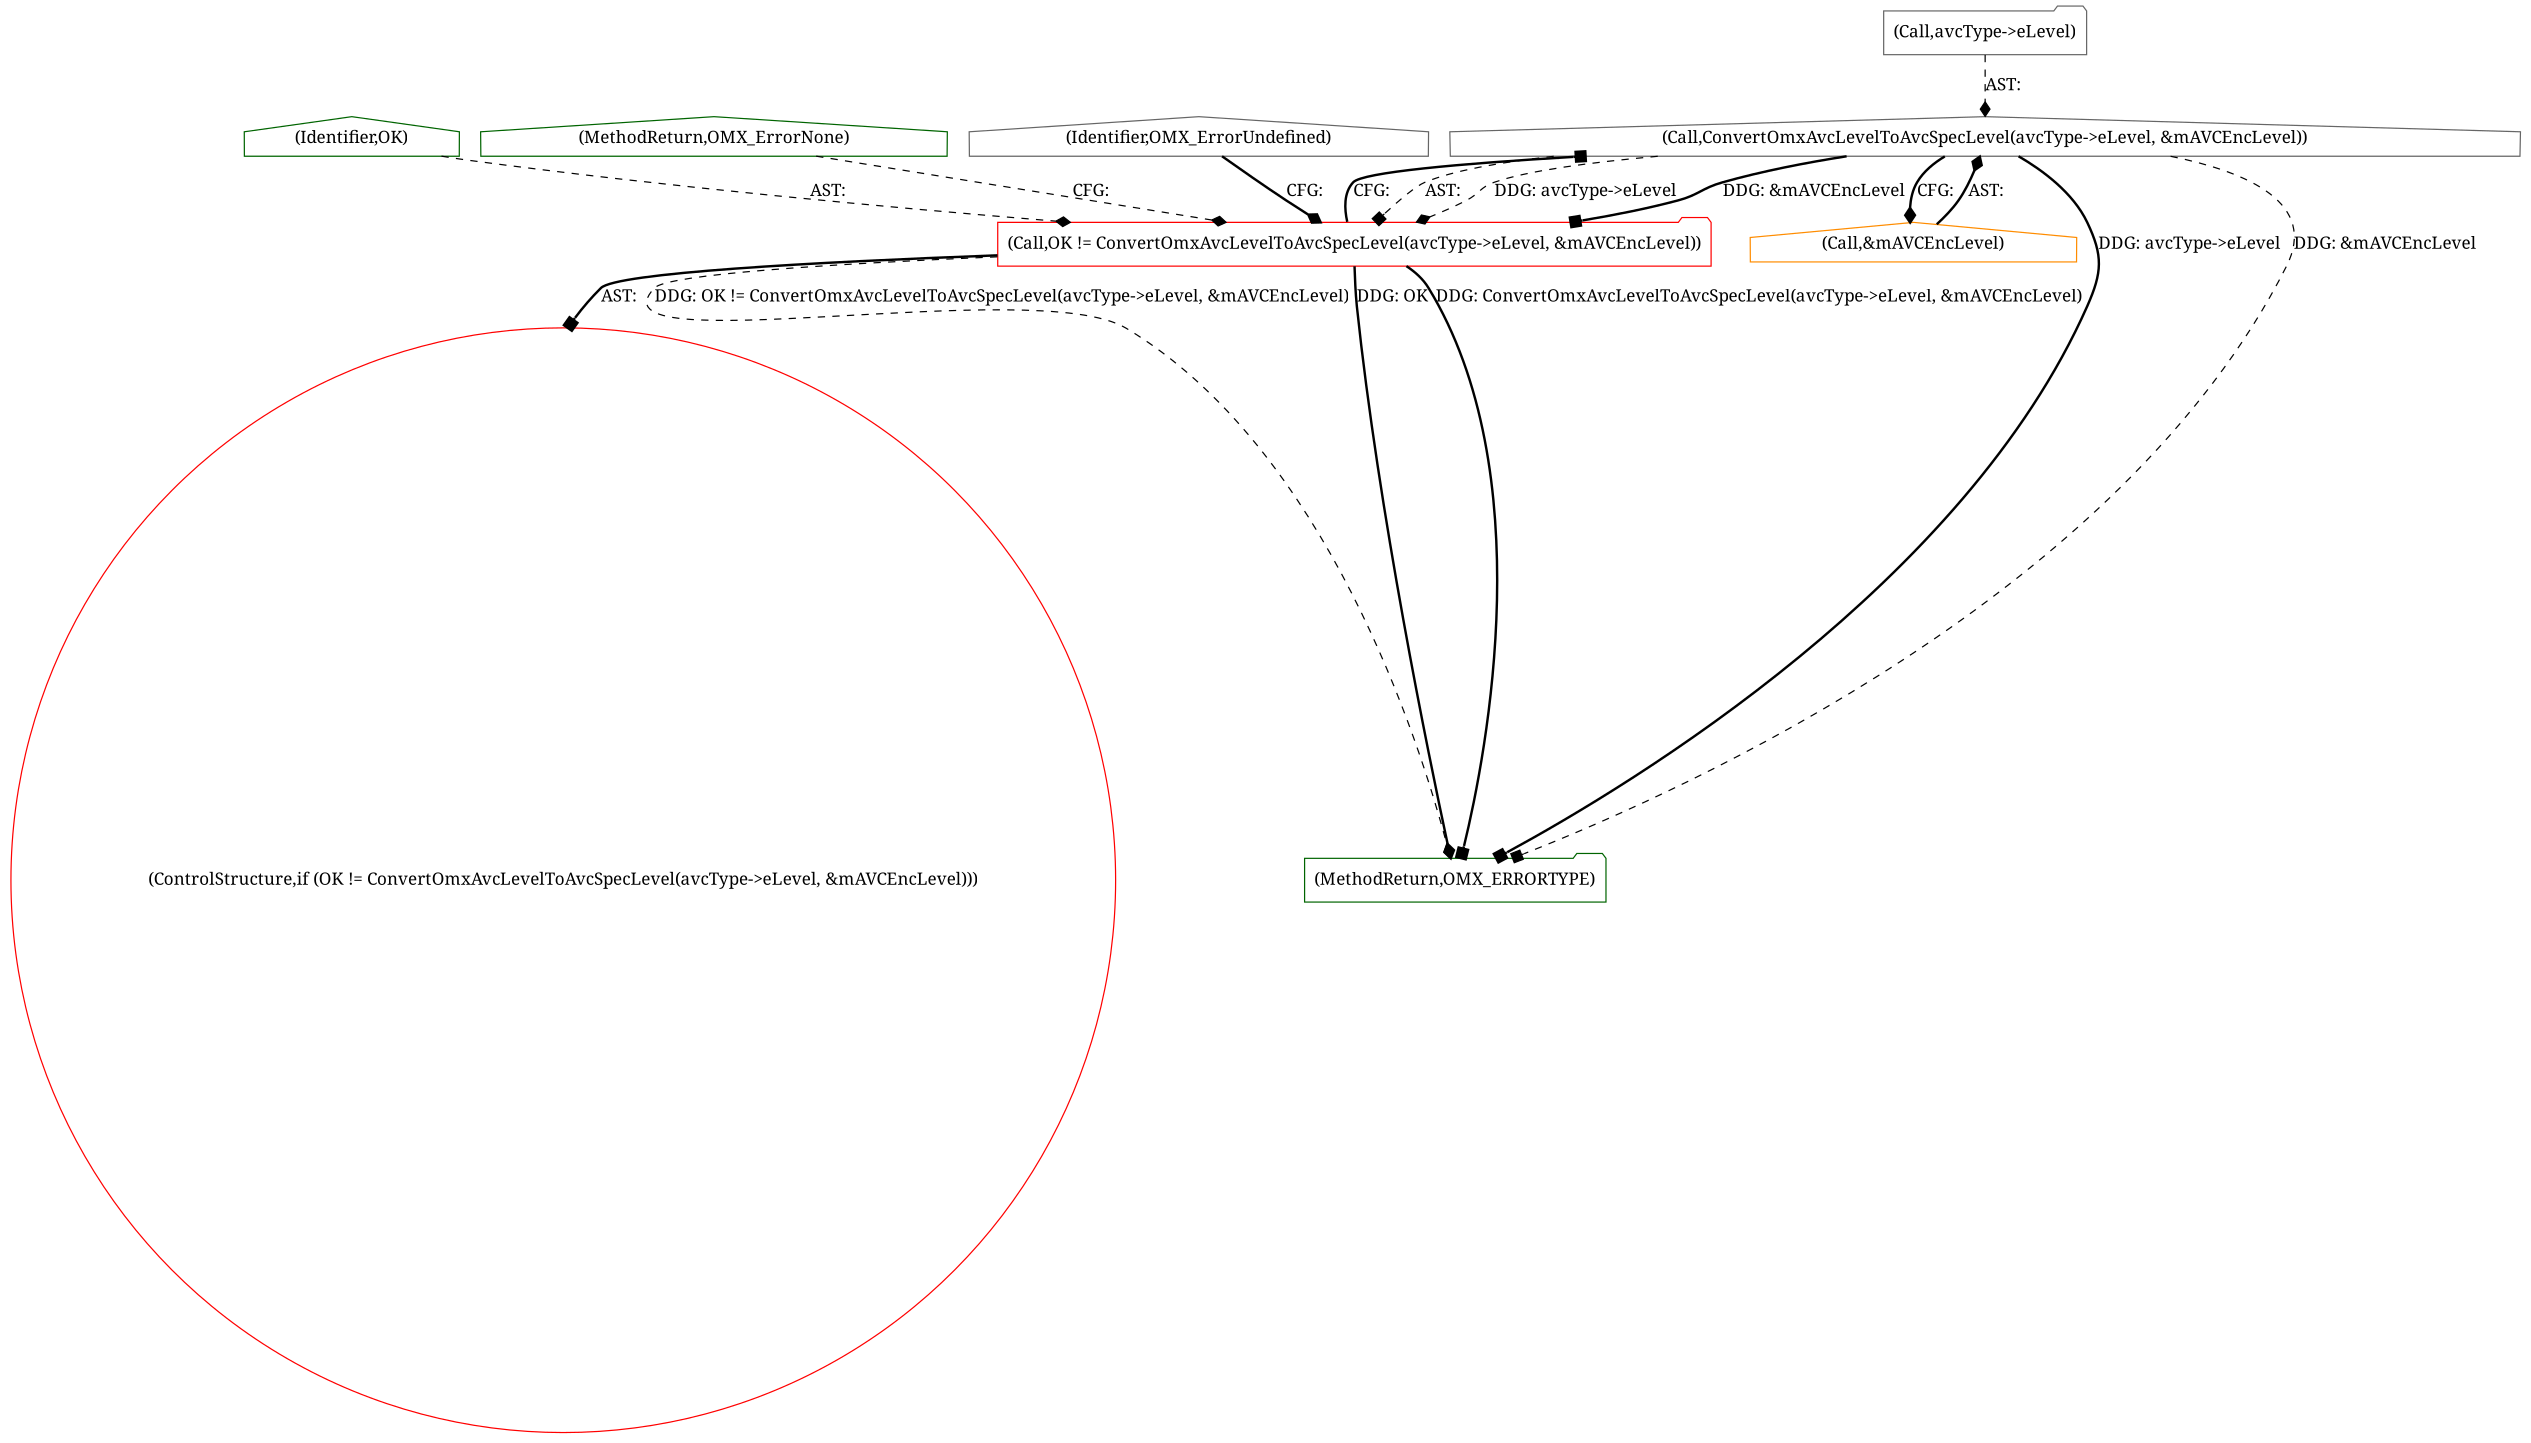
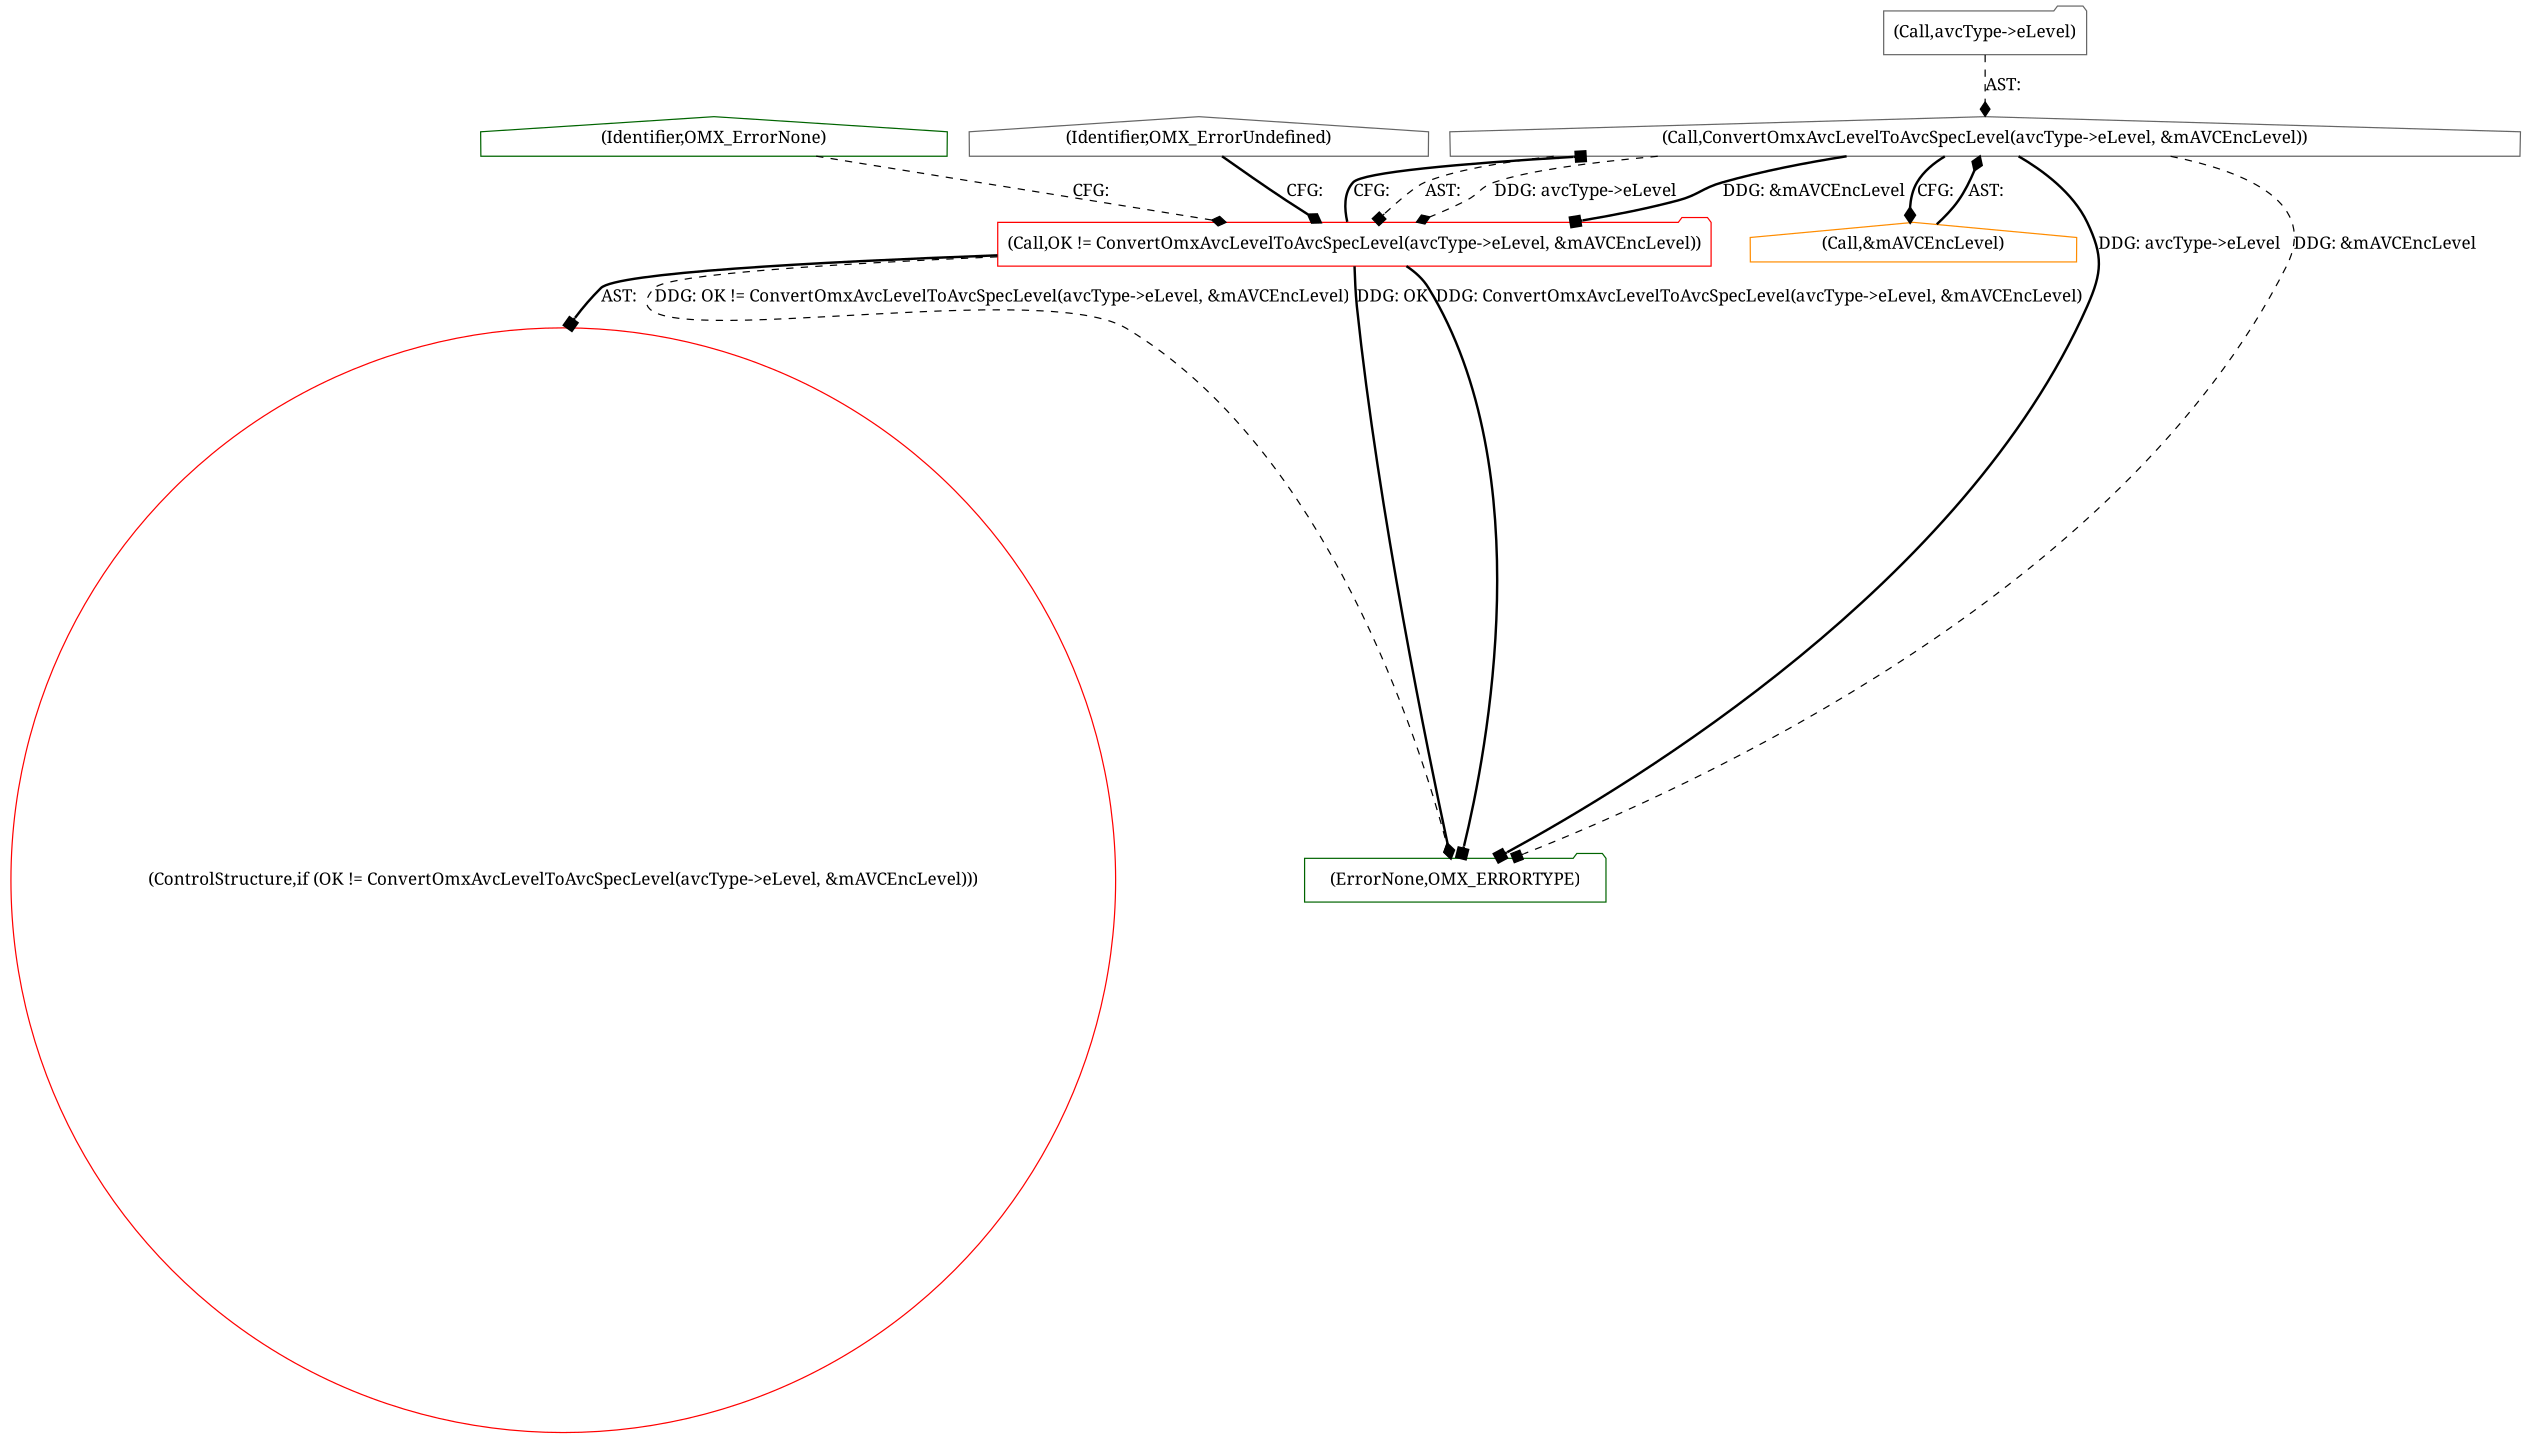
(352, 139) -> none
(714, 139) -> (714, 139)
(1455, 880) -> (1455, 880)
